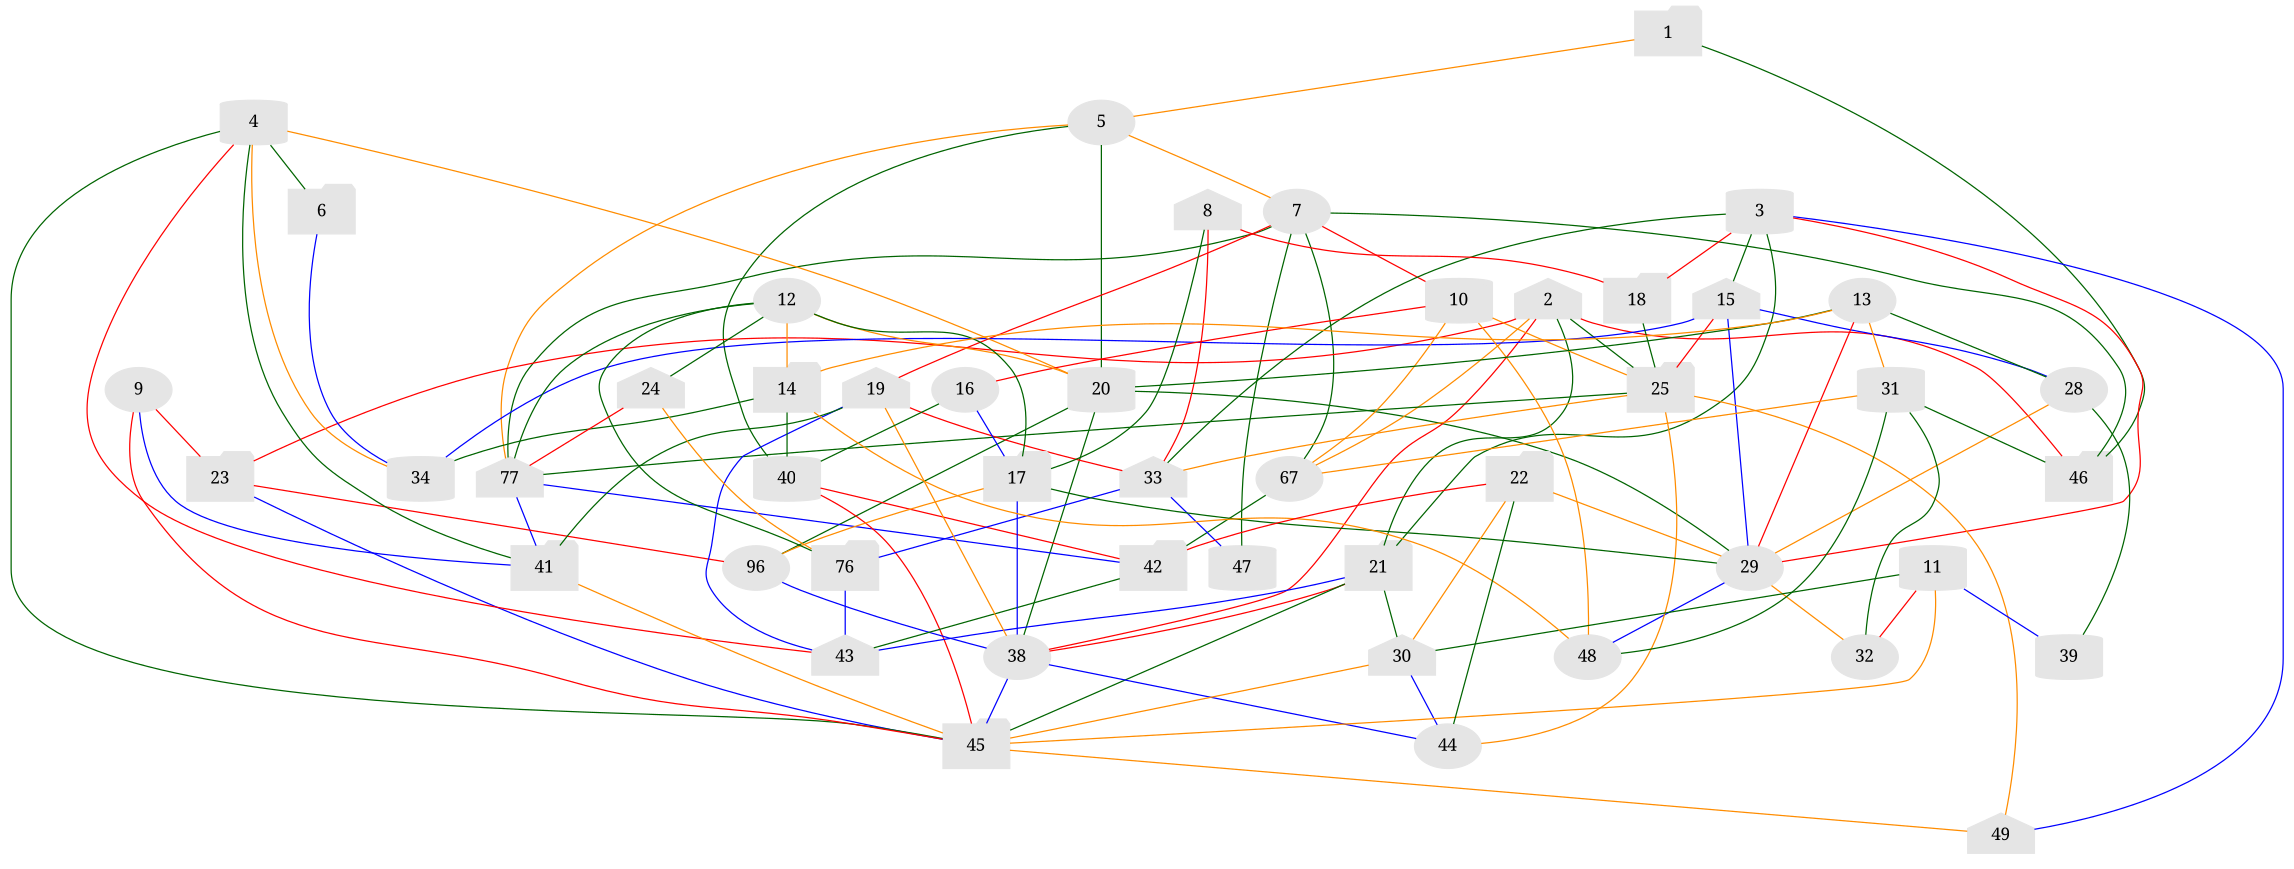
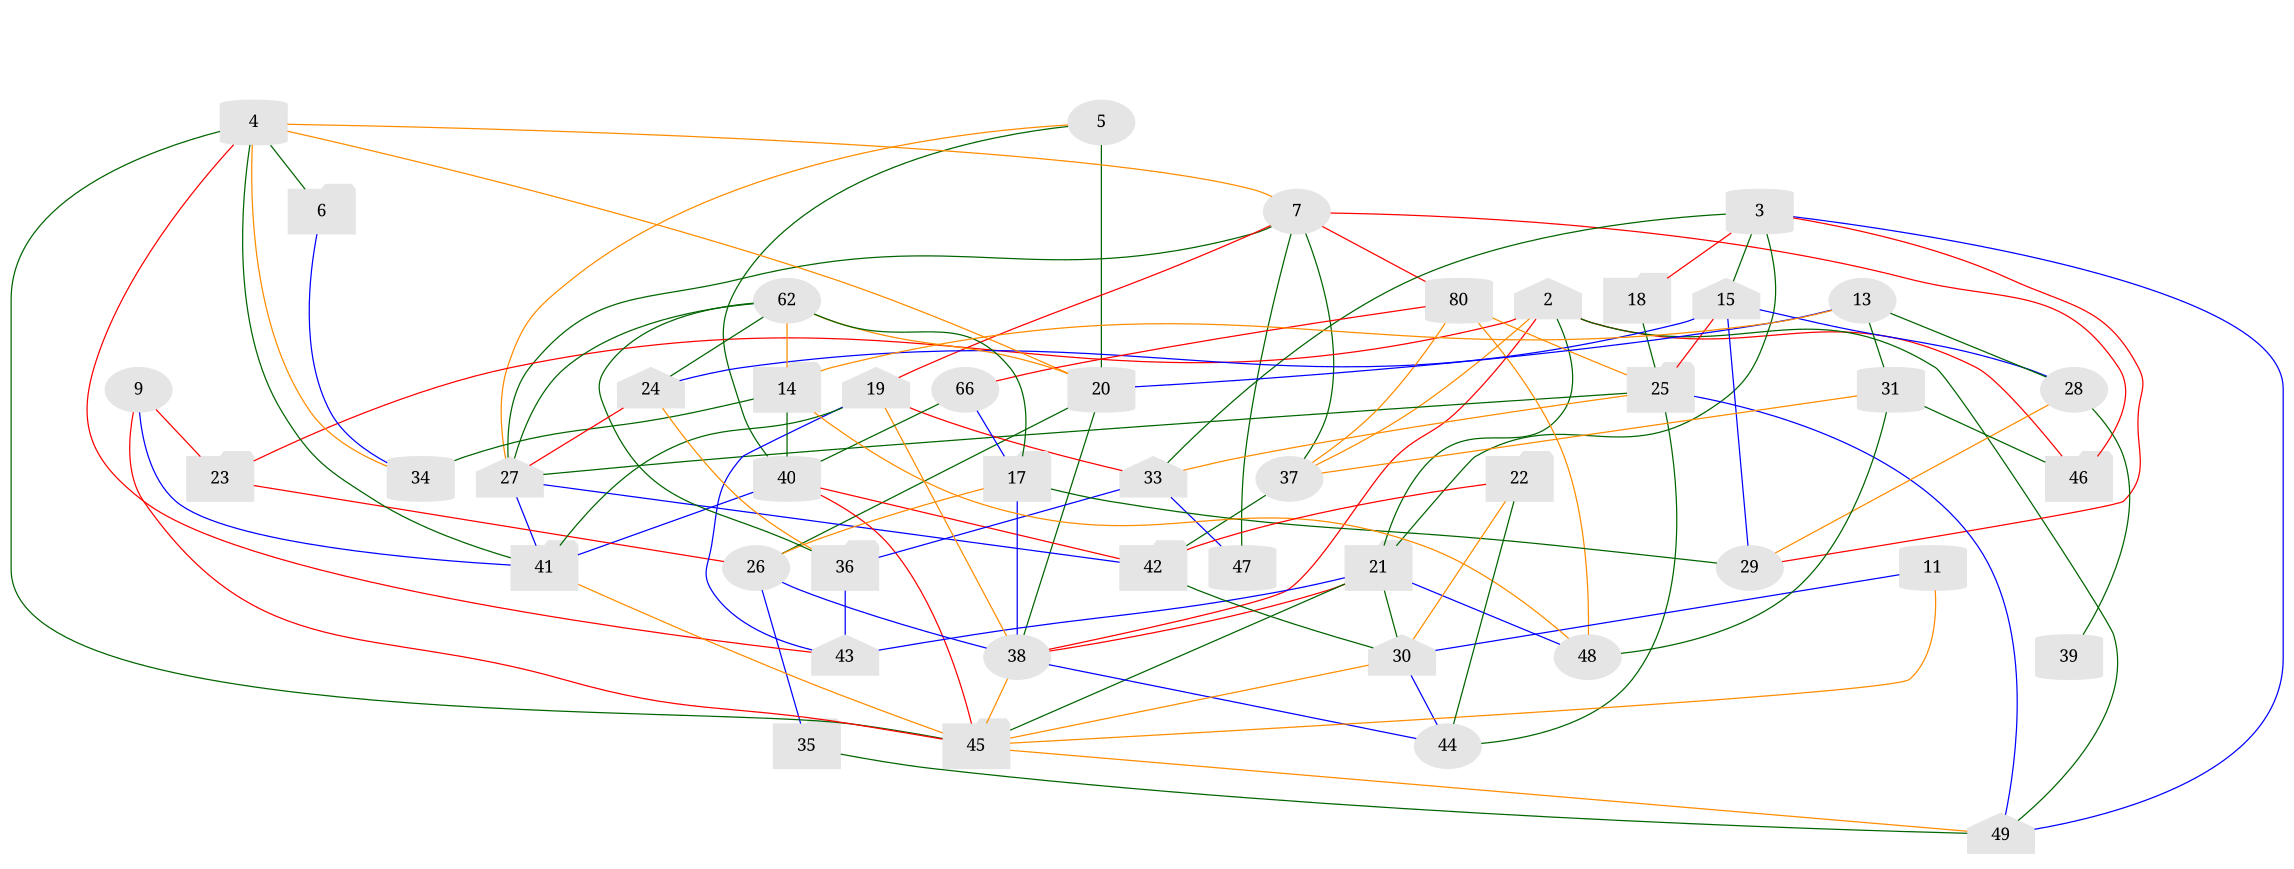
(1668, 33) -> none
(1200, 166) -> (782, 141)
(1208, 212) -> none
(1787, 253) -> (1787, 253)
(787, 301) -> (787, 301)
(1459, 301) -> (1459, 301)
(1058, 340) -> (1290, 365)
(1877, 345) -> (1878, 349)
(1614, 353) -> (1975, 420)
(1467, 361) -> (1310, 375)
(965, 390) -> (965, 390)
(1461, 428) -> none
(1804, 440) -> none
(510, 479) -> (510, 479)
(1289, 479) -> (1289, 479)
(1951, 515) -> (1951, 515)
none -> (666, 524)
(1637, 524) -> none
(756, 568) -> (756, 568)
(845, 568) -> (845, 568)
(1691, 601) -> (1493, 617)
(1997, 610) -> none
(1003, 612) -> (1284, 621)
(1644, 616) -> (1679, 611)
(1658, 632) -> (1658, 632)
(590, 644) -> none
(1865, 657) -> none
(997, 701) -> (997, 701)
none -> (807, 746)
